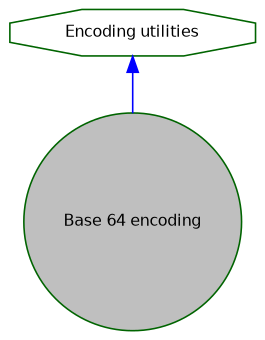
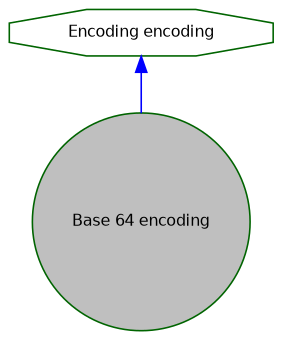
(133, 33) -> (141, 33)
